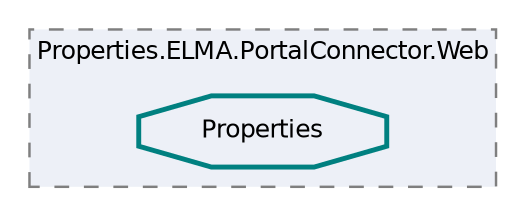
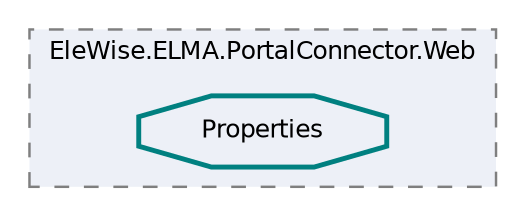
(263, 53) -> (263, 53)
